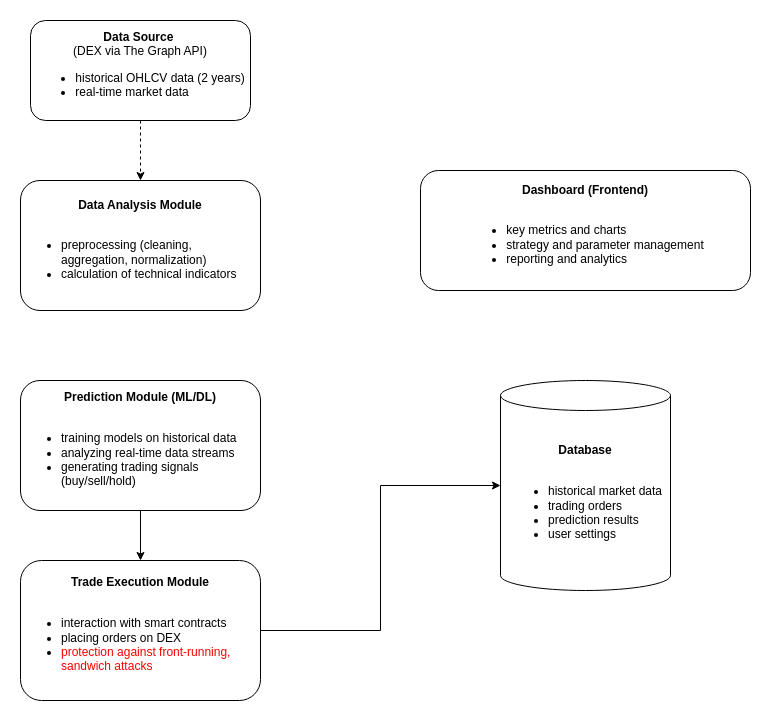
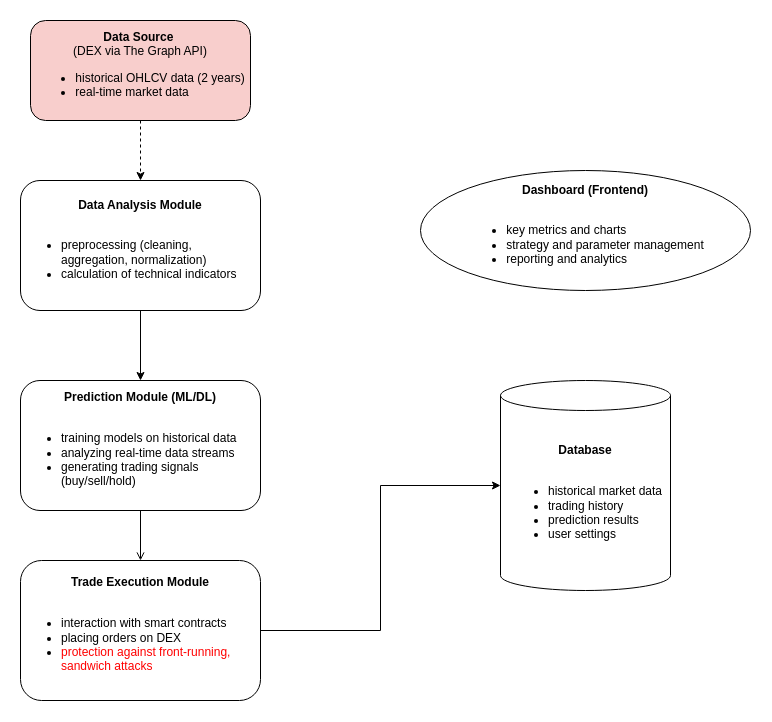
(141, 71) -> (141, 71)
(586, 231) -> (586, 231)
none -> (141, 342)
(586, 499) -> (586, 499)
(141, 552) -> (141, 554)
